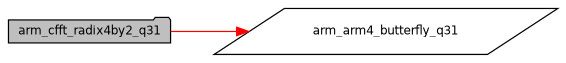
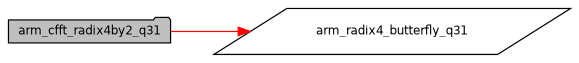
(386, 31) -> (392, 31)
